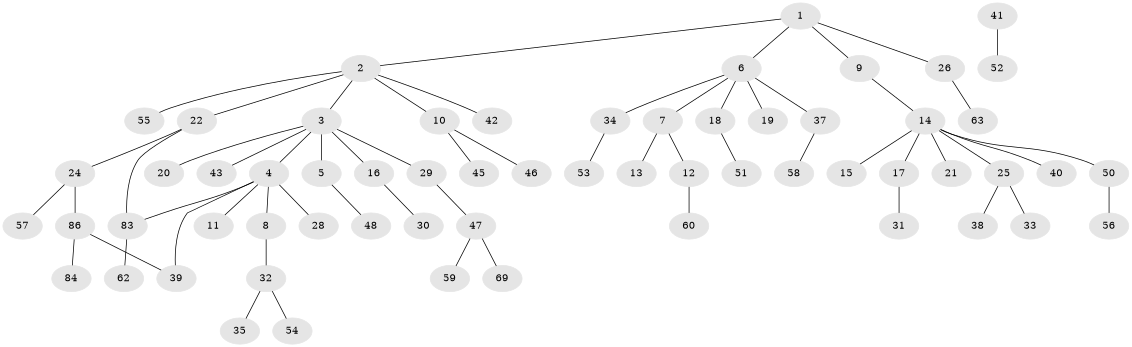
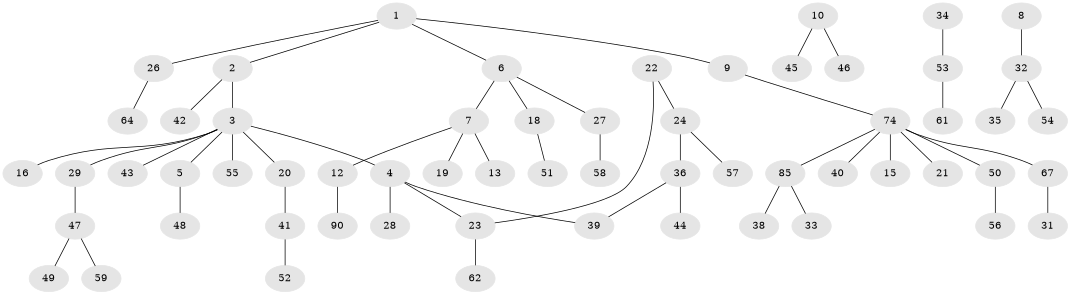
(249, 87) -> (233, 147)
(675, 93) -> none
(279, 95) -> none
(400, 95) -> none
(755, 95) -> (456, 147)
(820, 121) -> (600, 121)
(925, 121) -> (890, 121)
none -> (943, 121)
(978, 121) -> (128, 121)
(899, 174) -> (1048, 174)
(1004, 174) -> (785, 174)
(268, 200) -> none
none -> (285, 200)
(75, 226) -> (680, 174)
(128, 226) -> (475, 226)
(214, 226) -> none
(424, 226) -> none
(689, 226) -> (338, 226)
(71, 279) -> (680, 226)
(502, 279) -> (49, 279)
